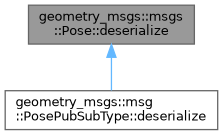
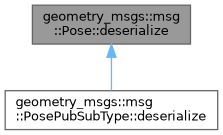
(111, 25) -> (111, 25)
